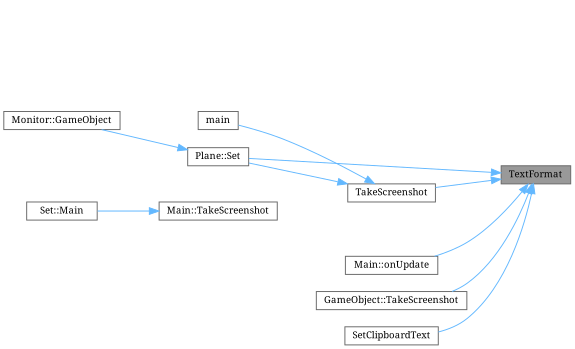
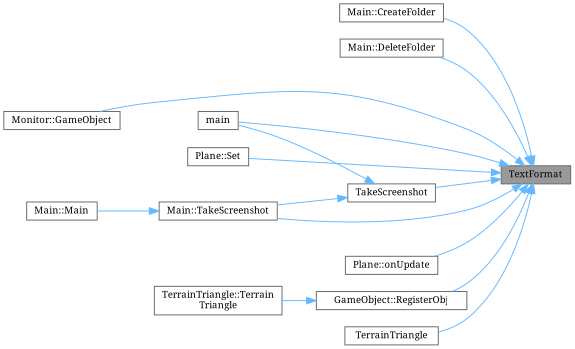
none -> (392, 13)
none -> (392, 48)
none -> (370, 137)
(140, 139) -> (315, 92)
(293, 172) -> (308, 202)
(62, 211) -> (62, 211)
none -> (398, 220)
(392, 265) -> (392, 265)
none -> (218, 301)
(392, 301) -> (392, 301)
(392, 336) -> (392, 336)
